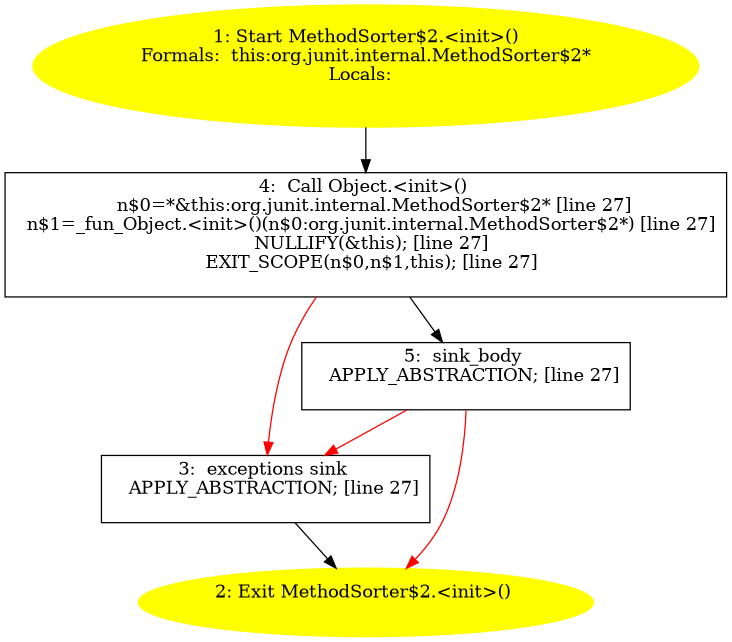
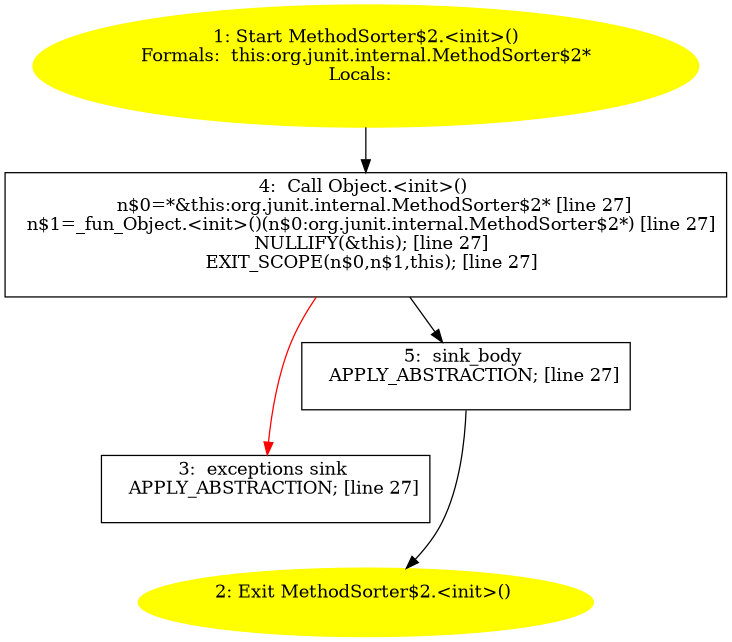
(371, 430) -> none
(454, 490) -> (454, 490)
(311, 541) -> none
